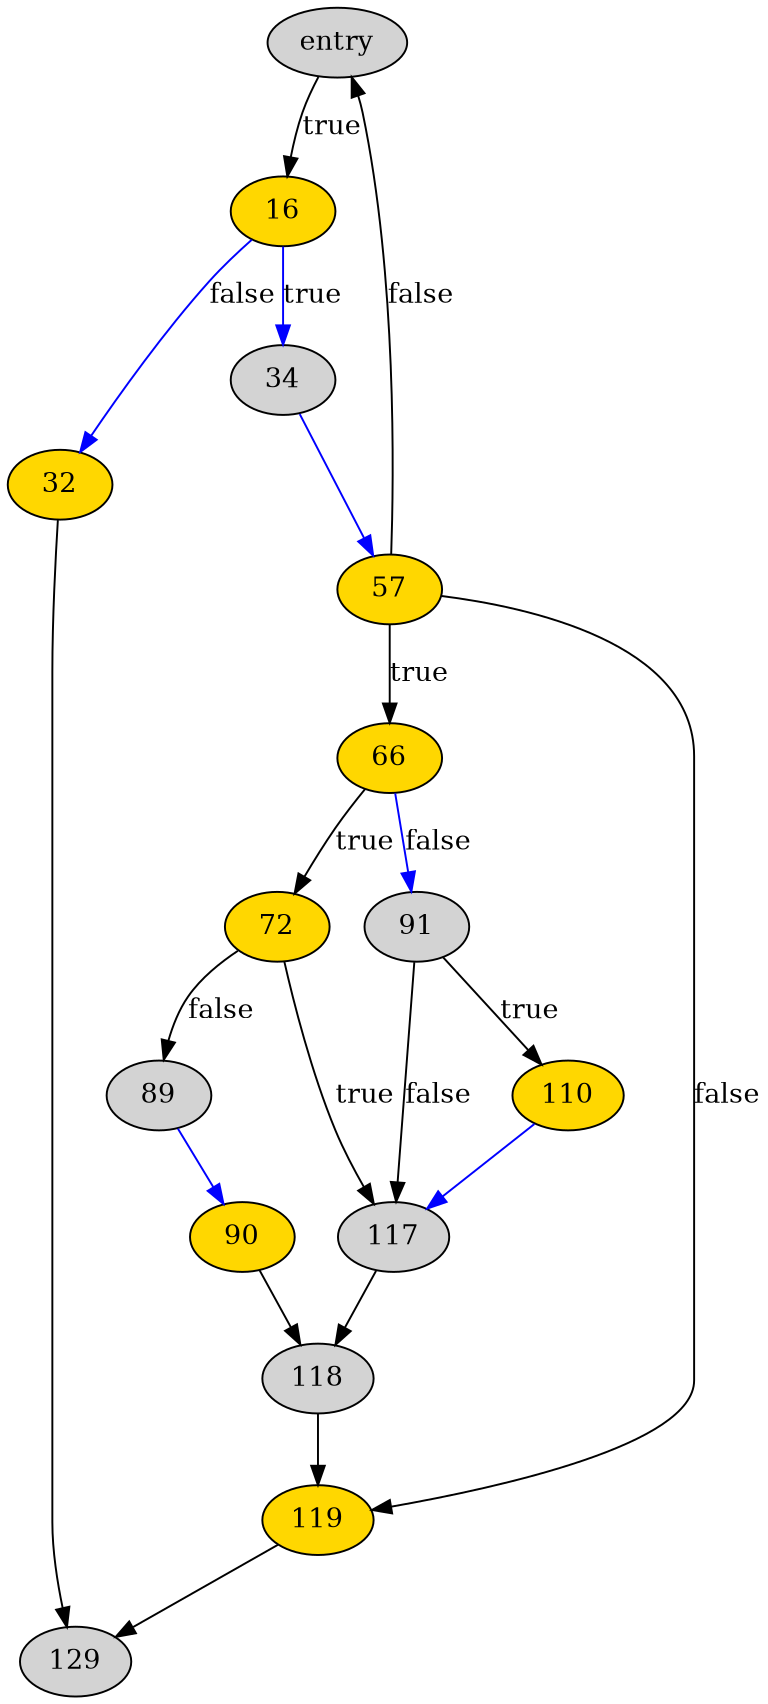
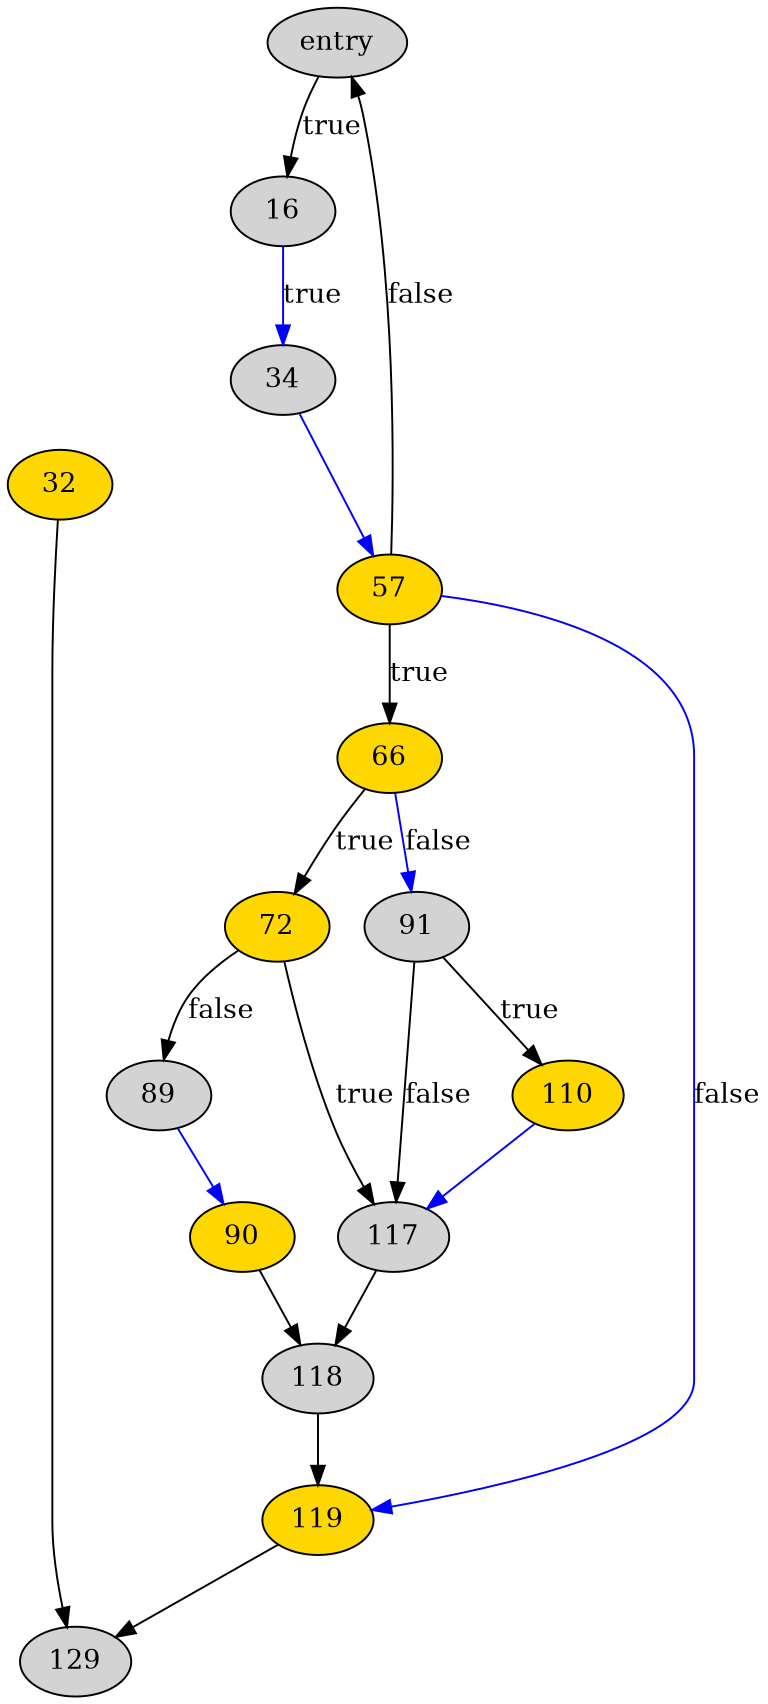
(283, 211) -> (283, 211)
(166, 333) -> none
(694, 1076) -> (694, 1076)
